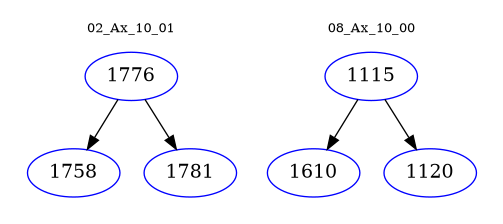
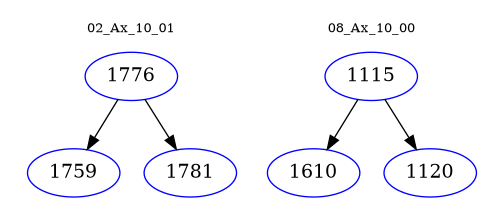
(74, 173) -> (74, 173)
